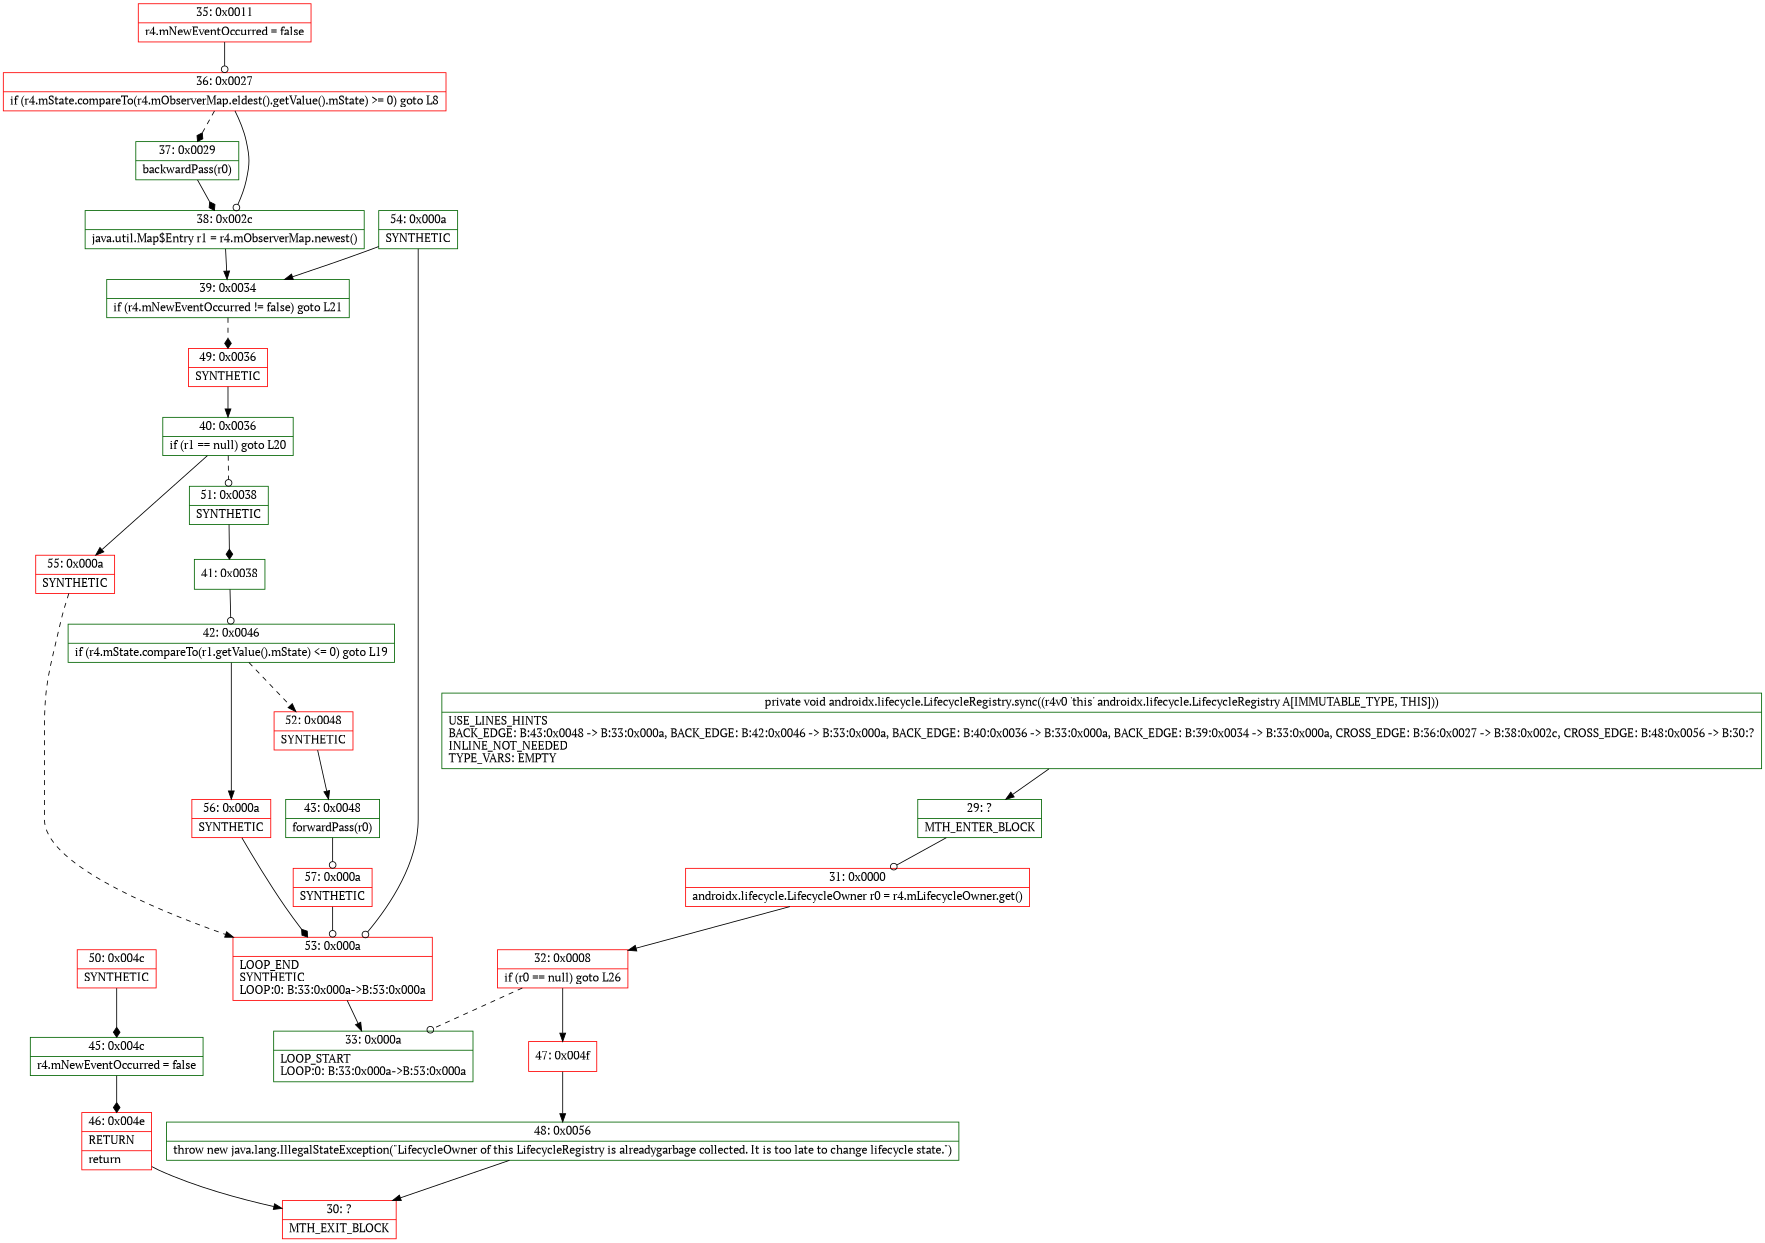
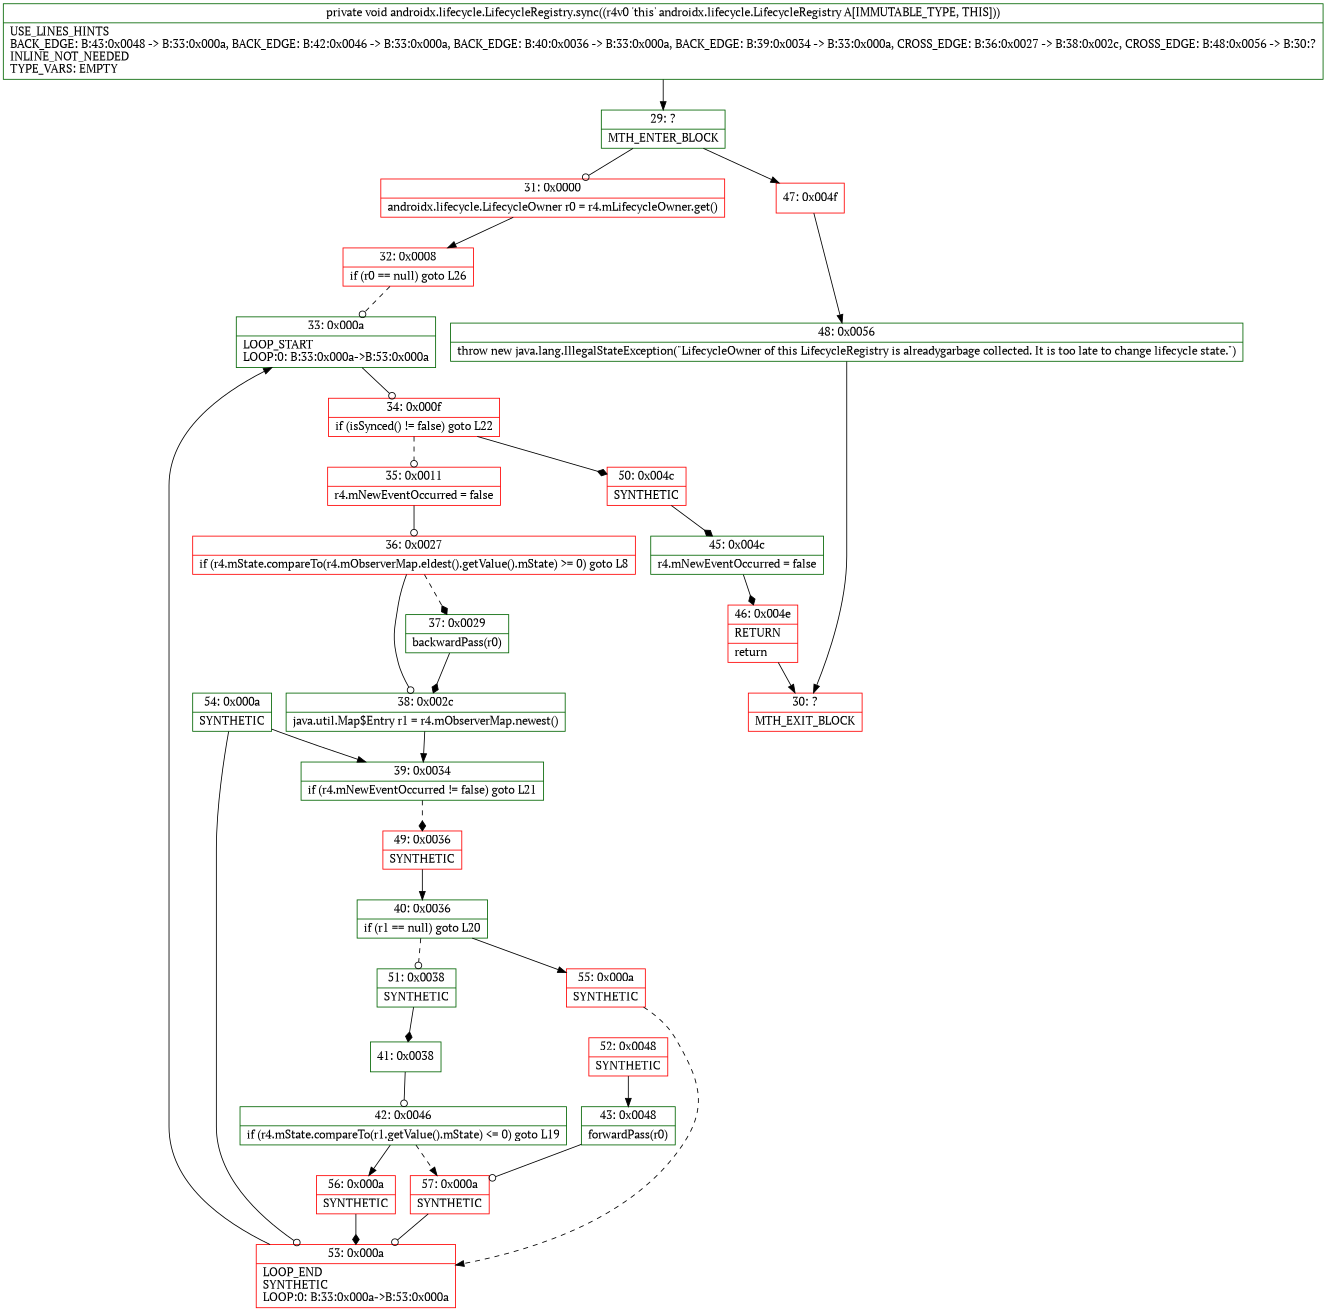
none -> (414, 417)
(270, 684) -> (424, 1157)
(563, 1011) -> (737, 164)
